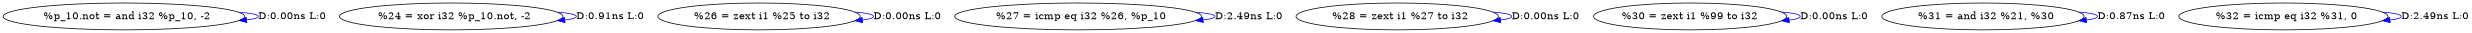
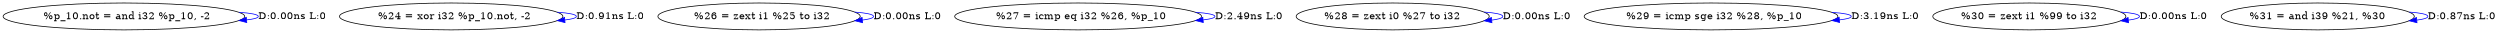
(1397, 16) -> (1393, 16)
none -> (1711, 16)
(1983, 16) -> (2318, 16)
(2283, 16) -> none
